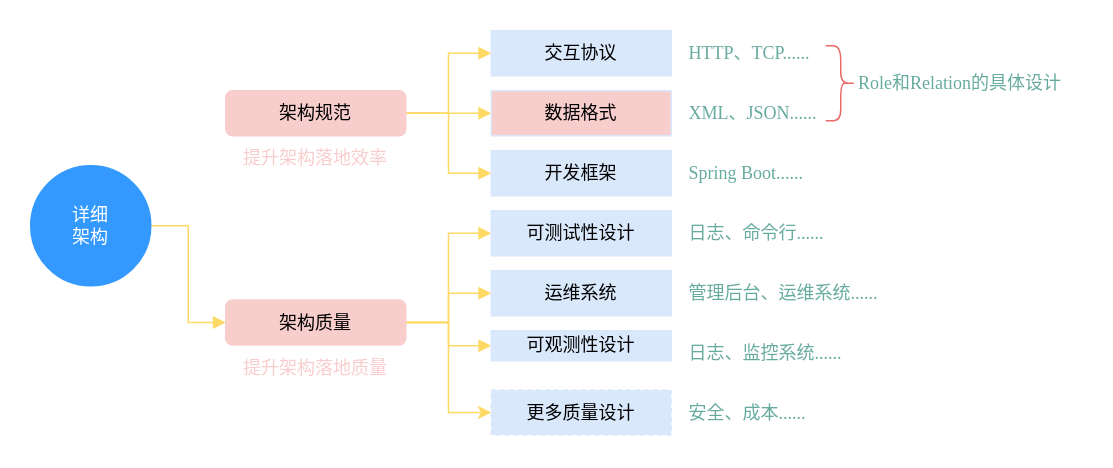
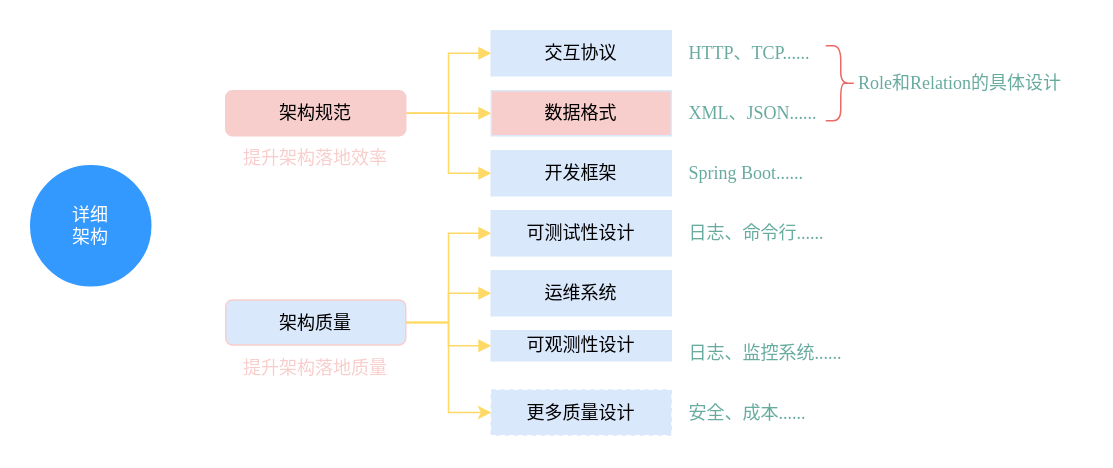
(188, 268) -> none
(786, 293) -> none
(316, 323) -> (316, 323)
